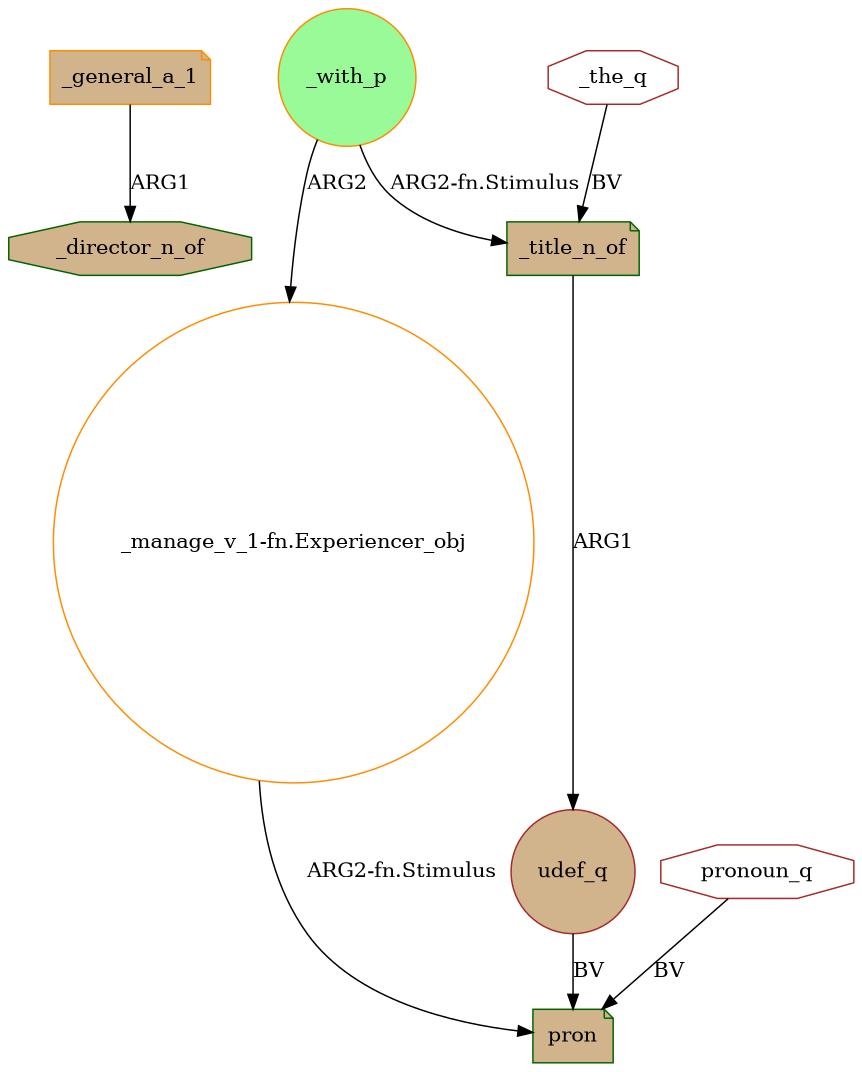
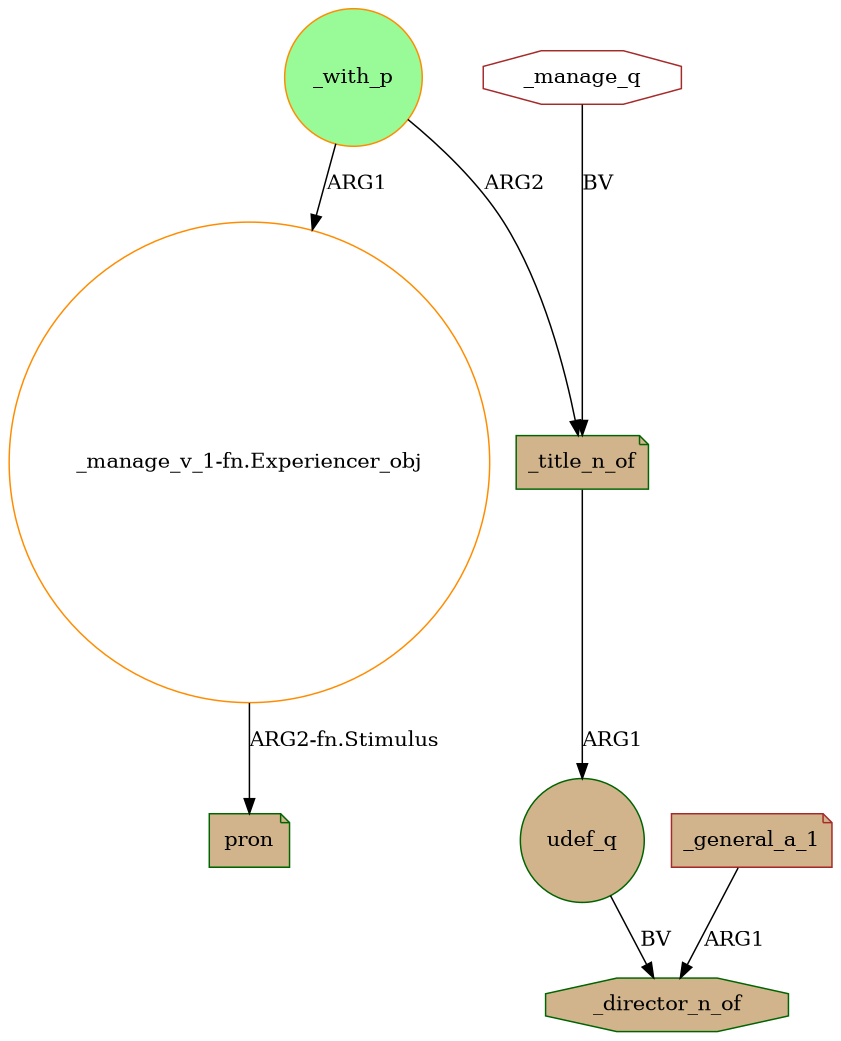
(130, 78) -> (752, 840)
(613, 78) -> (582, 78)
(338, 184) -> (357, 184)
(485, 184) -> (515, 184)
(573, 872) -> (582, 840)
(757, 872) -> none
(573, 964) -> (629, 930)
